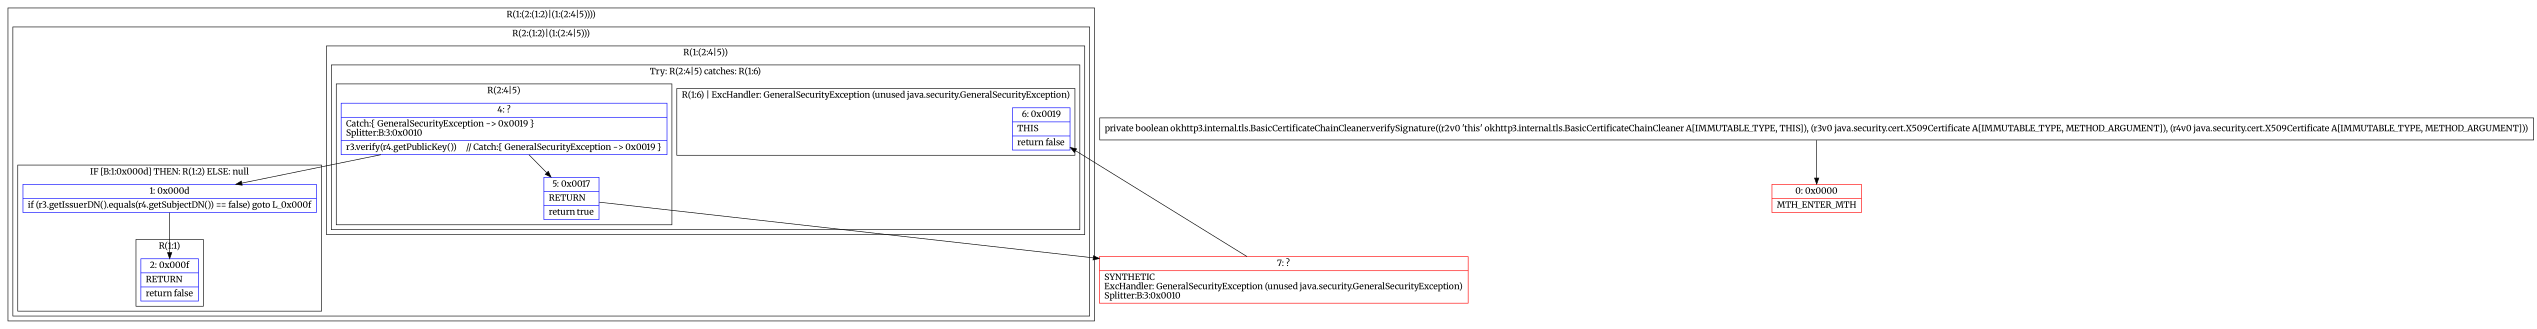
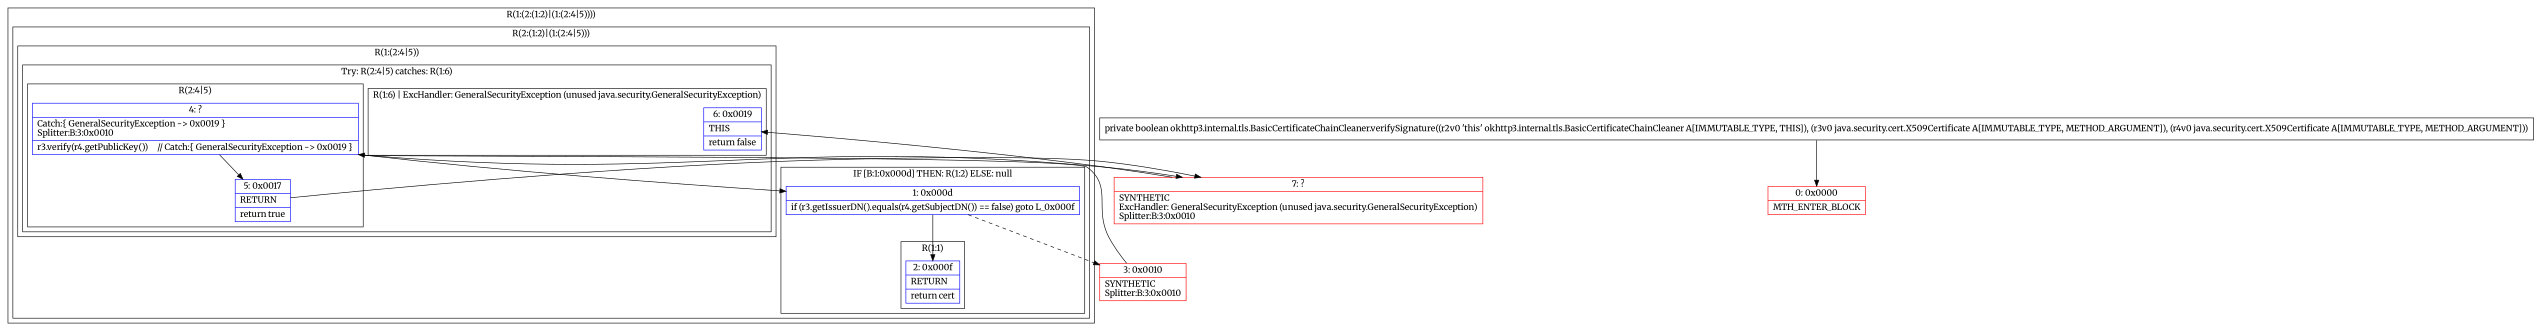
none -> (686, 162)
(1817, 205) -> (1817, 207)
none -> (1143, 282)
(170, 294) -> (933, 296)
